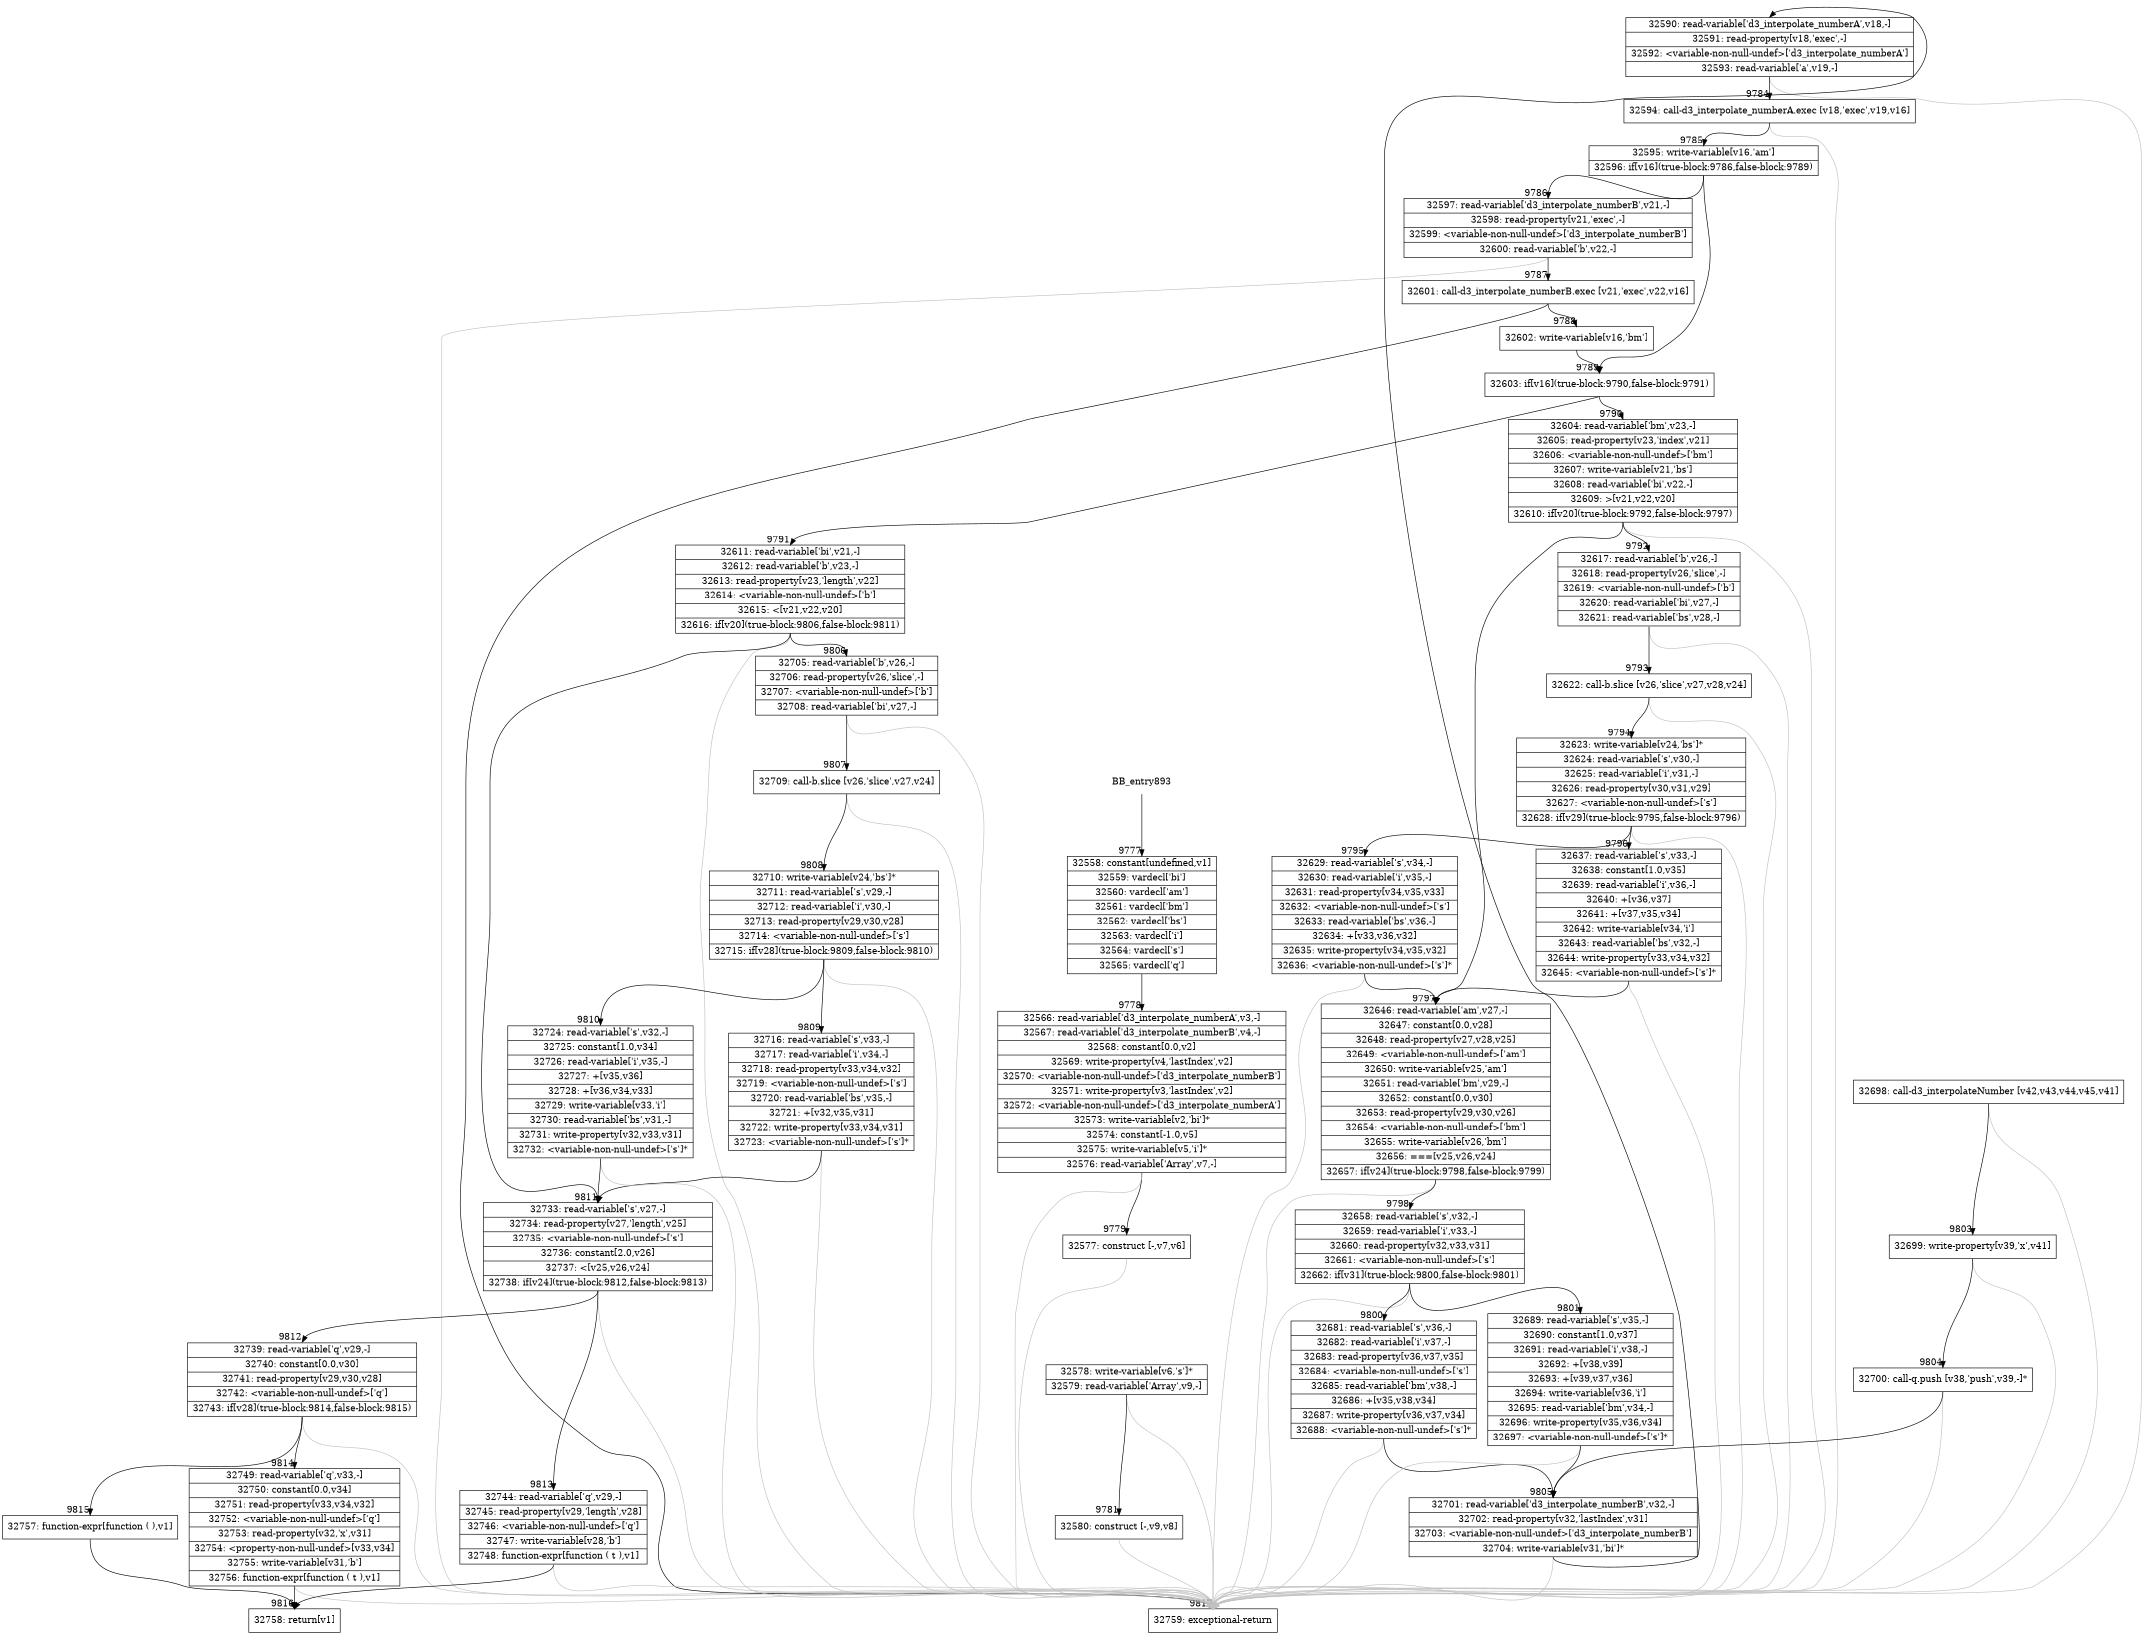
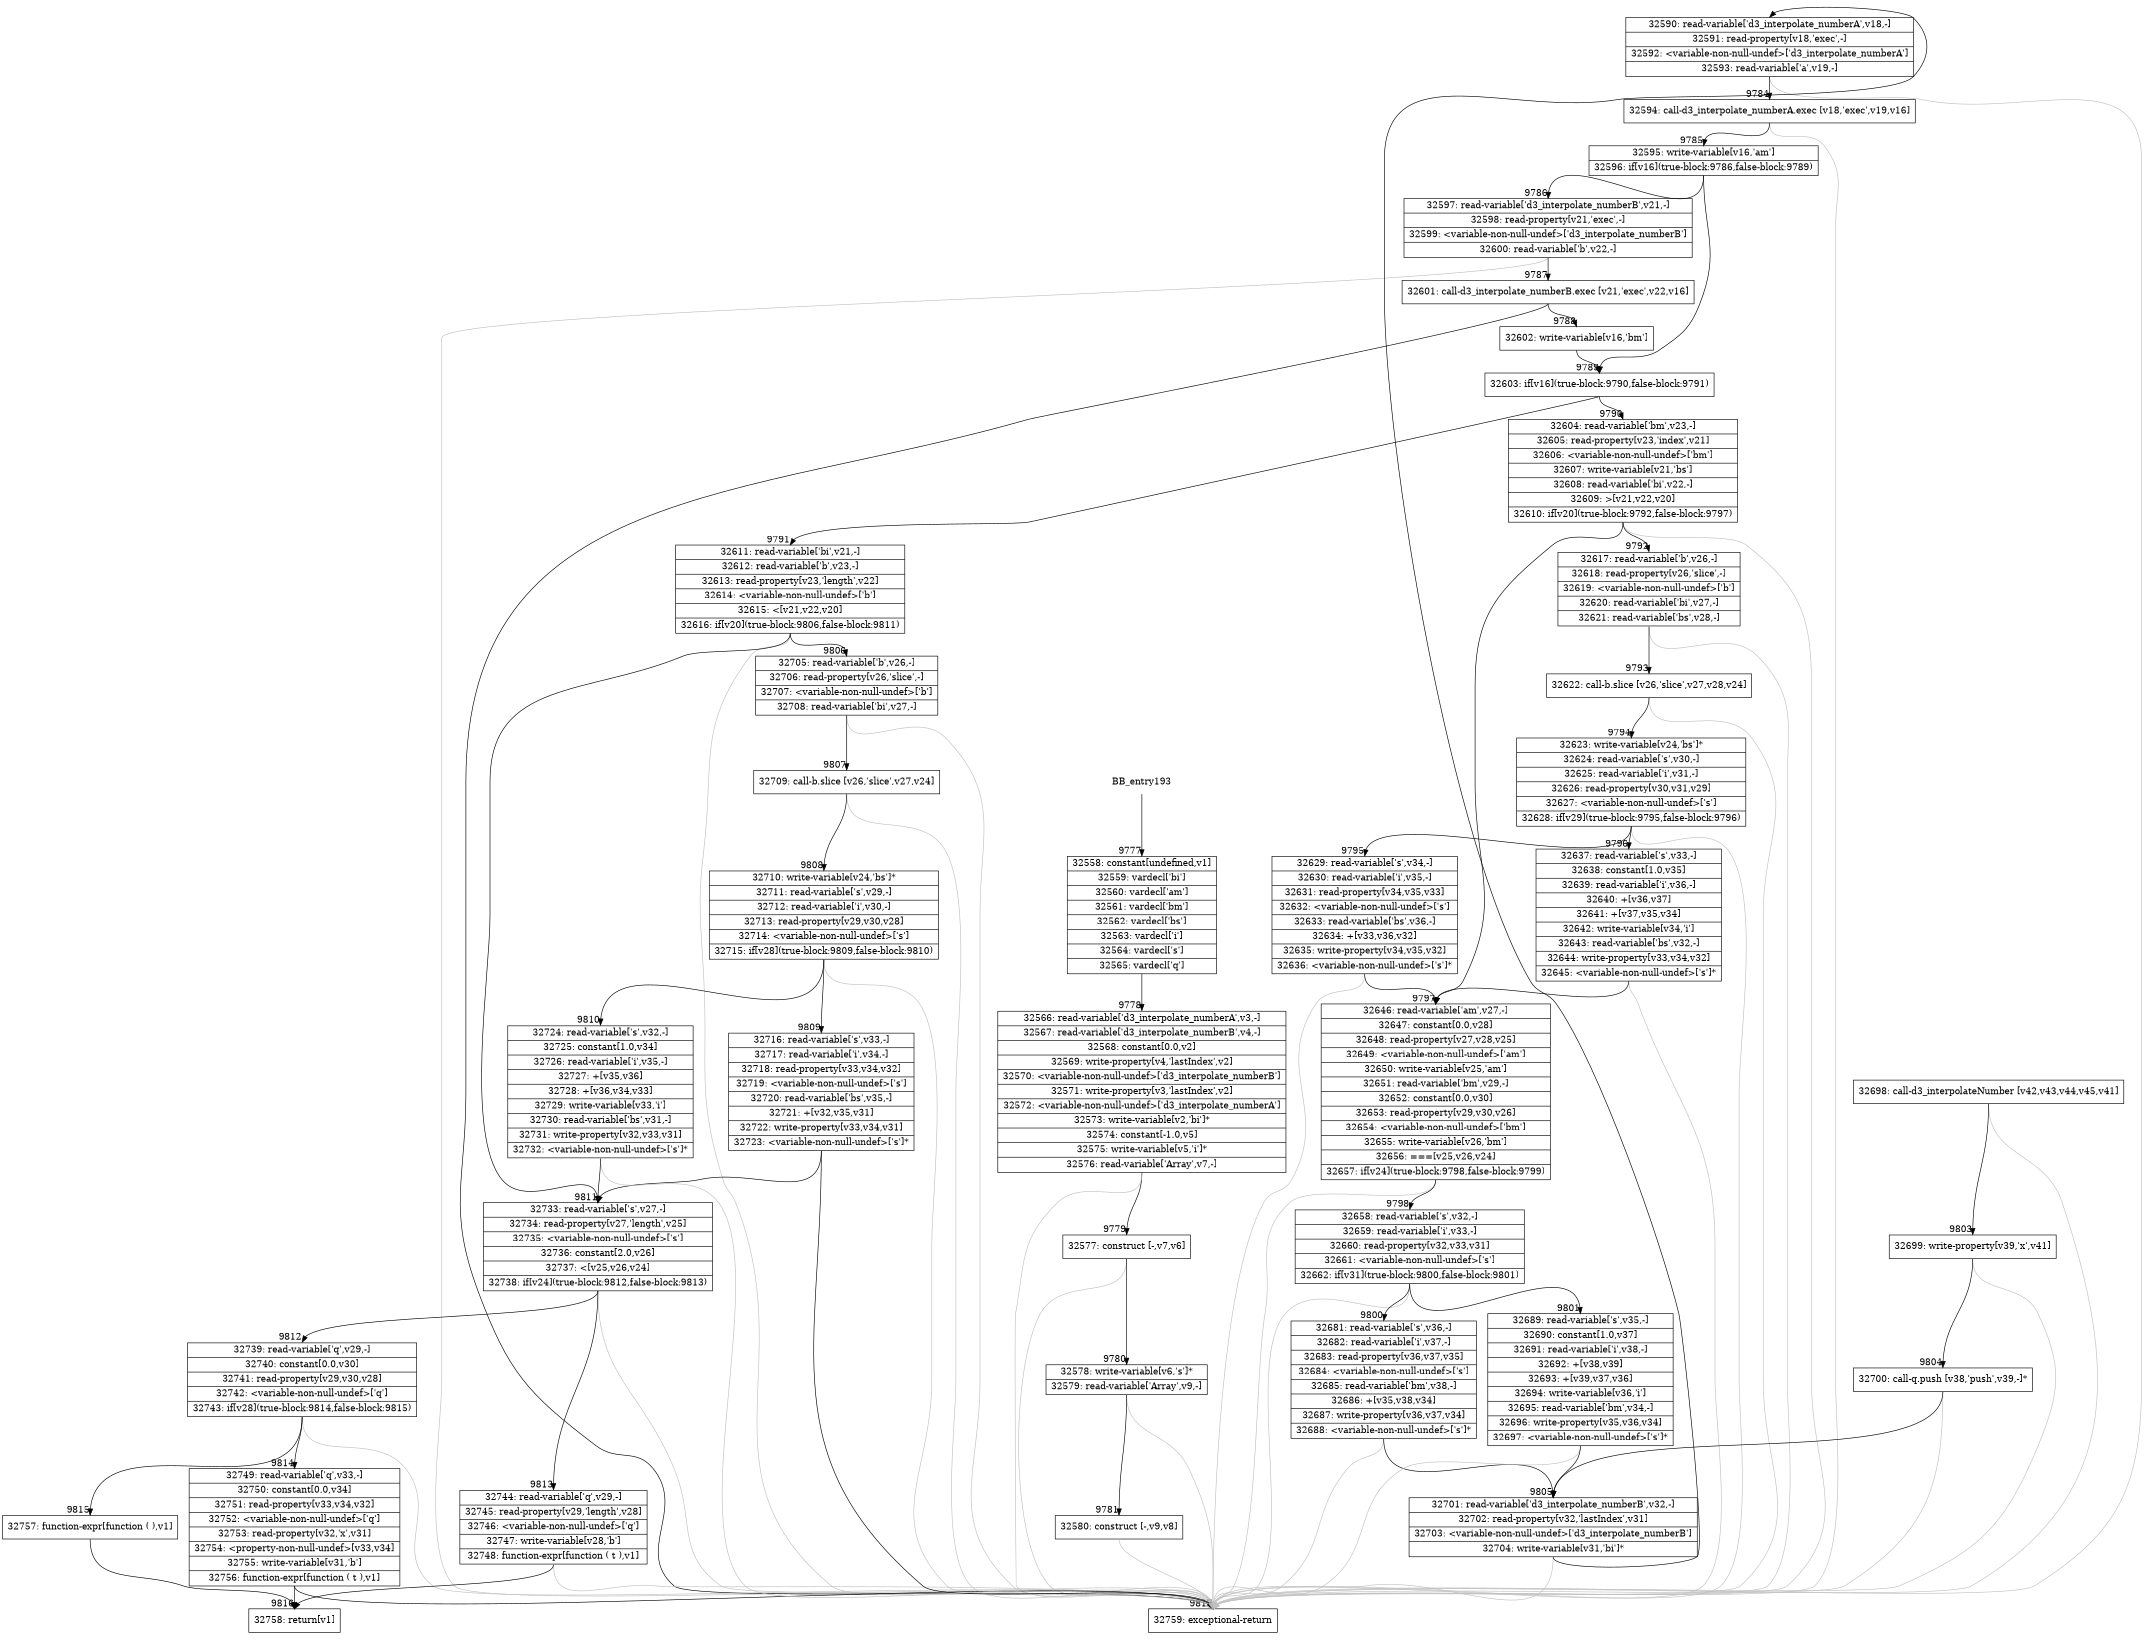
(1142, 782) -> (1142, 782)
none -> (1127, 1308)
(863, 1519) -> (863, 1519)
(705, 1599) -> (705, 1599)
